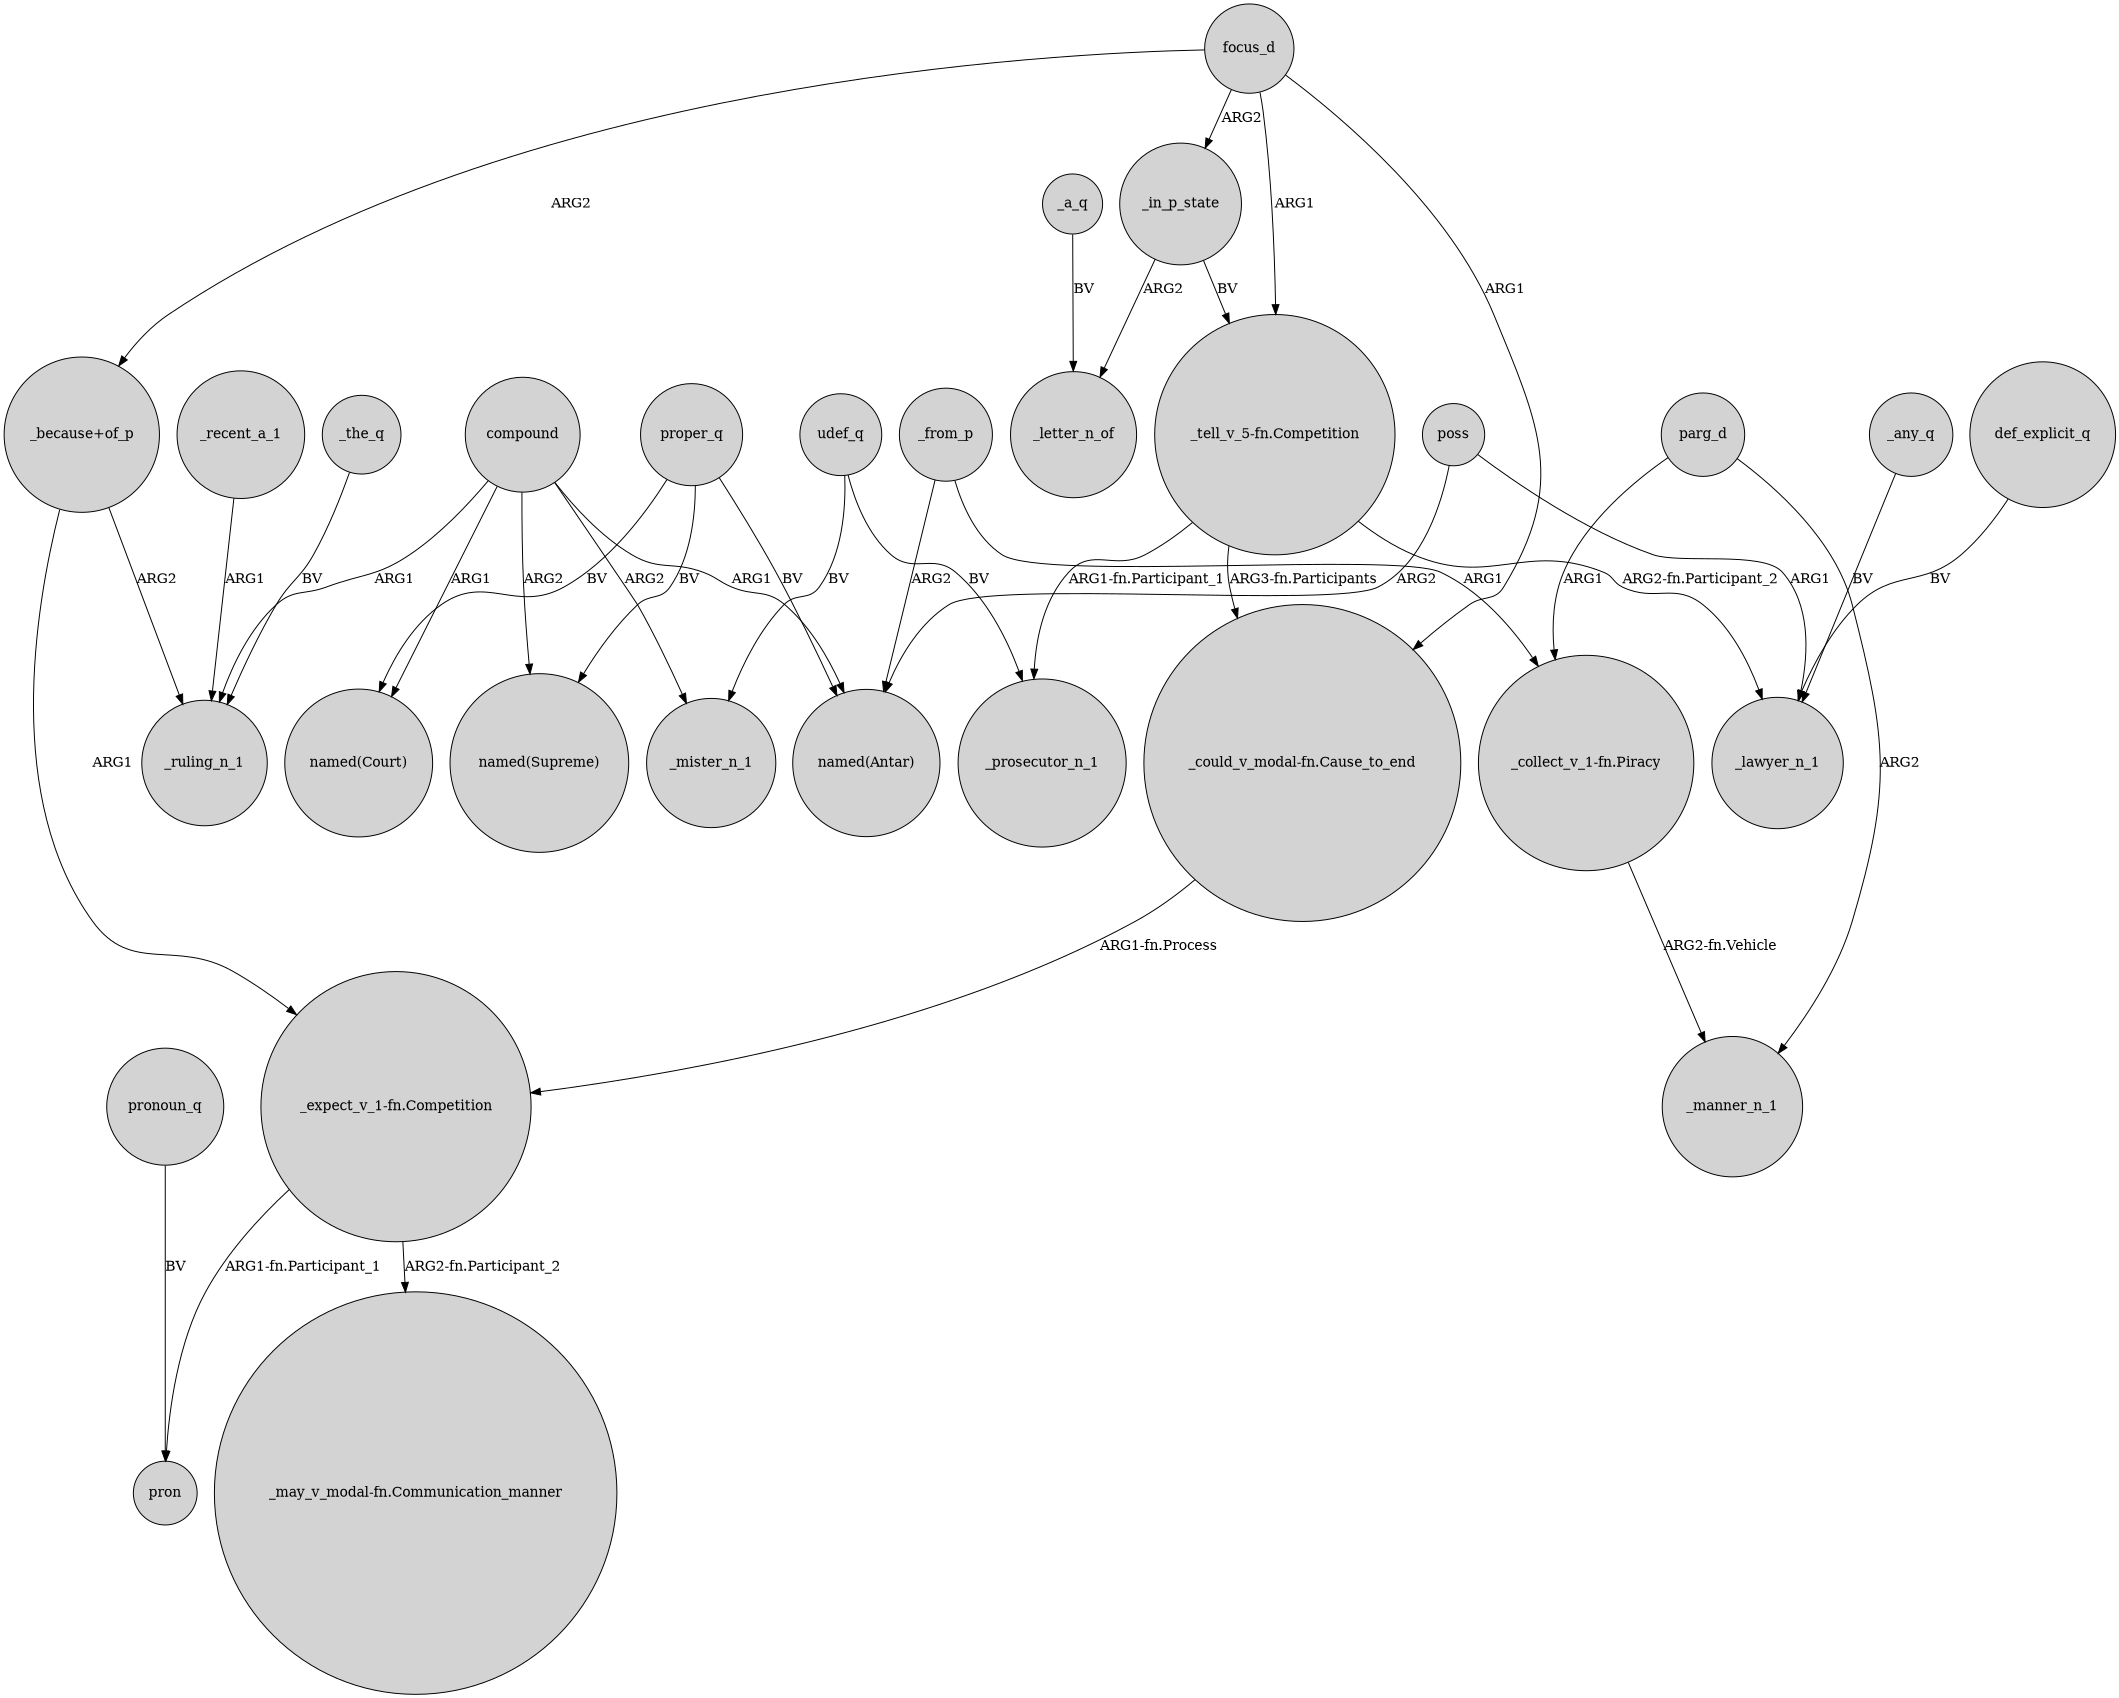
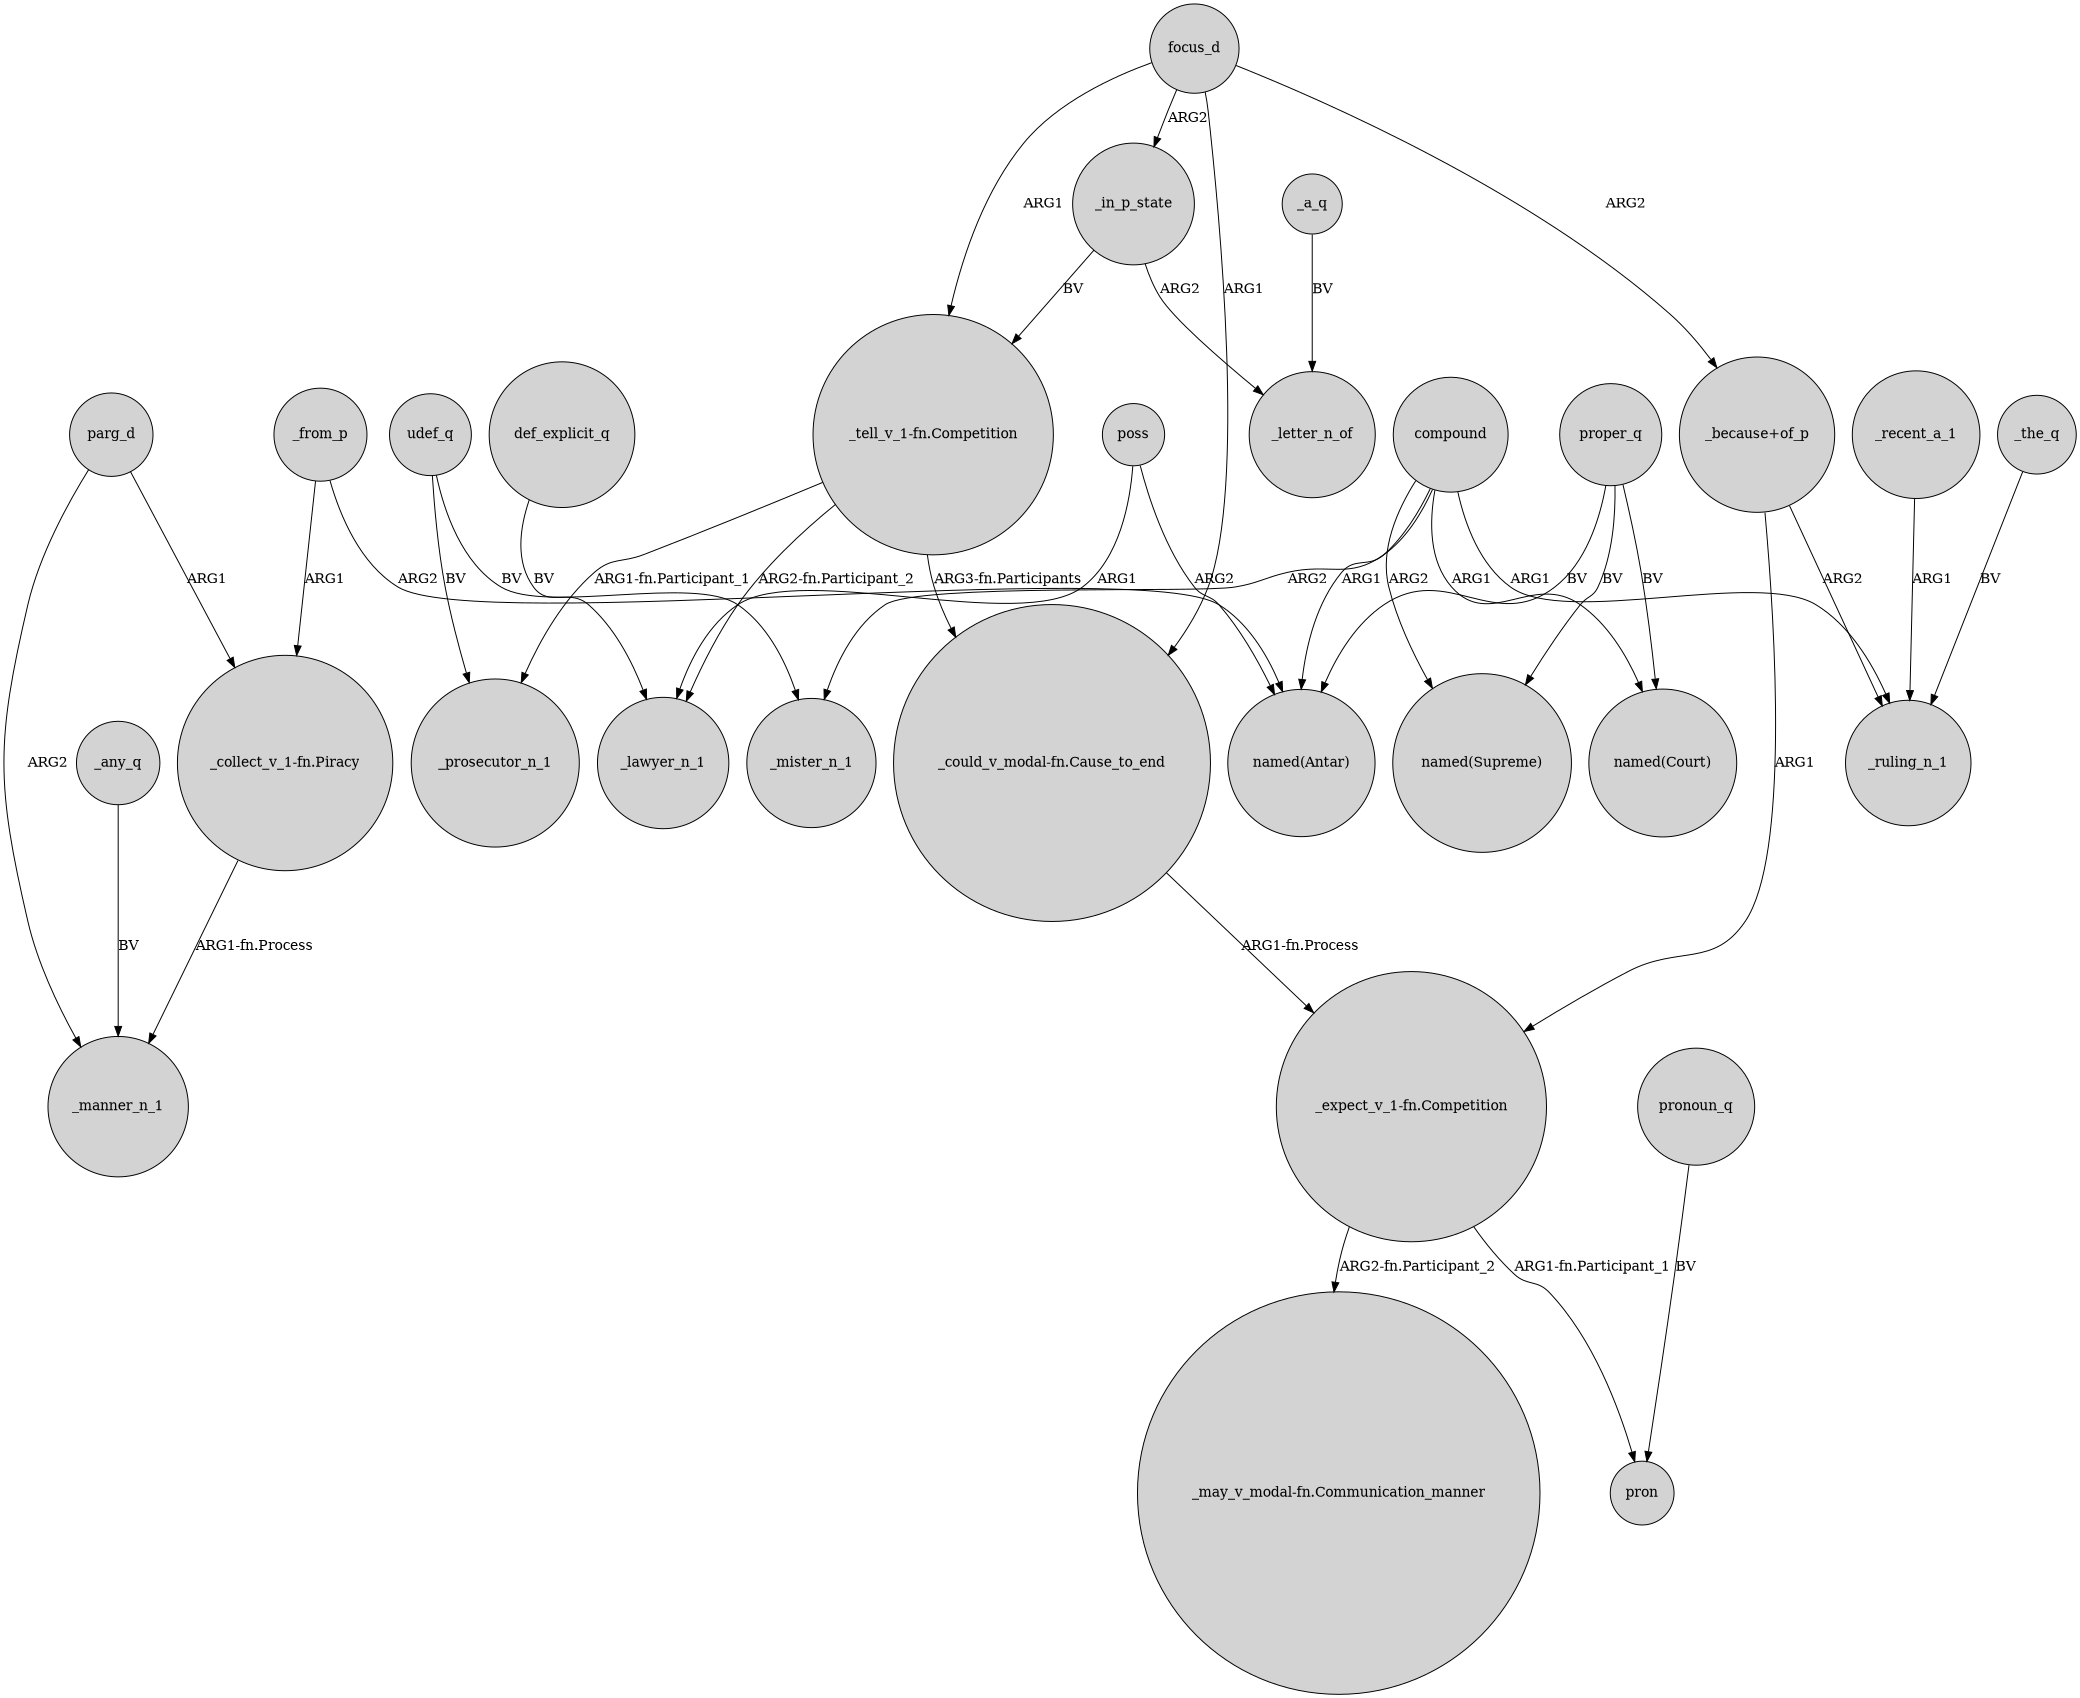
(1275, 435) -> (933, 435)
(1853, 578) -> (118, 915)
(1720, 946) -> (255, 946)
